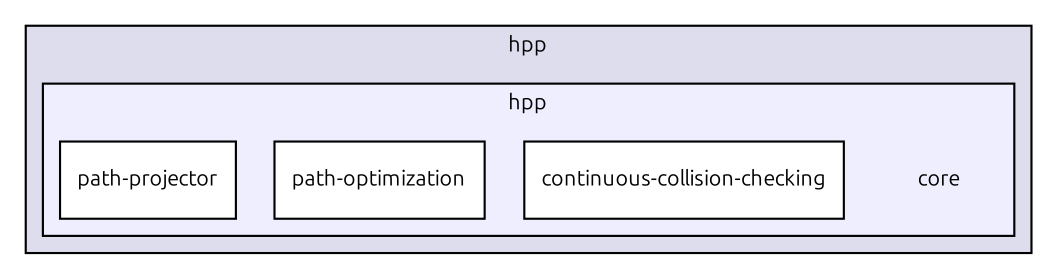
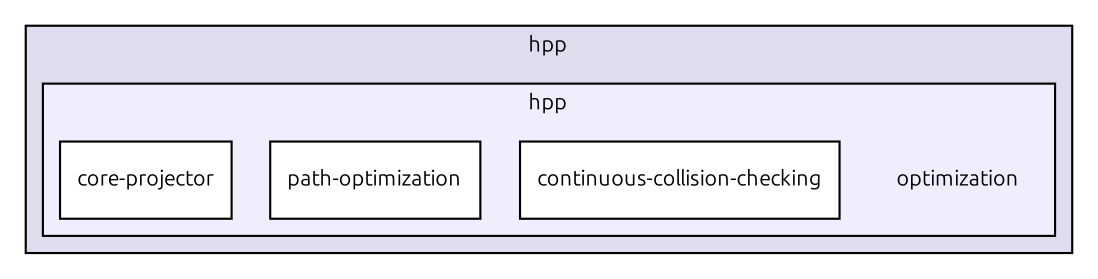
(148, 180) -> (146, 180)
(939, 180) -> (959, 180)
